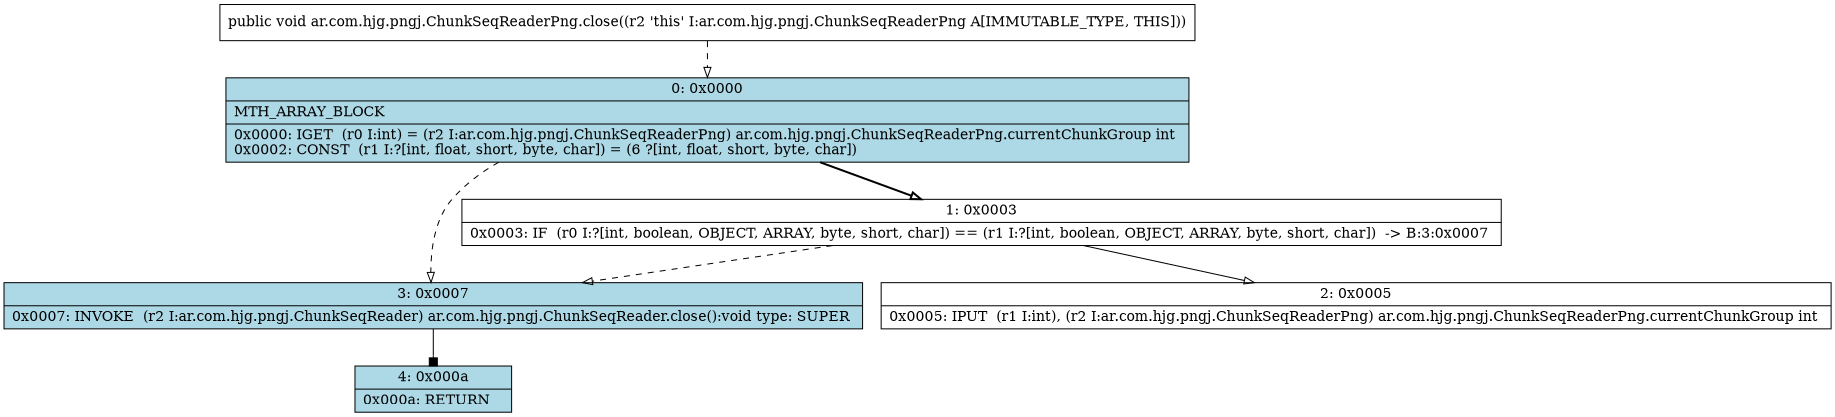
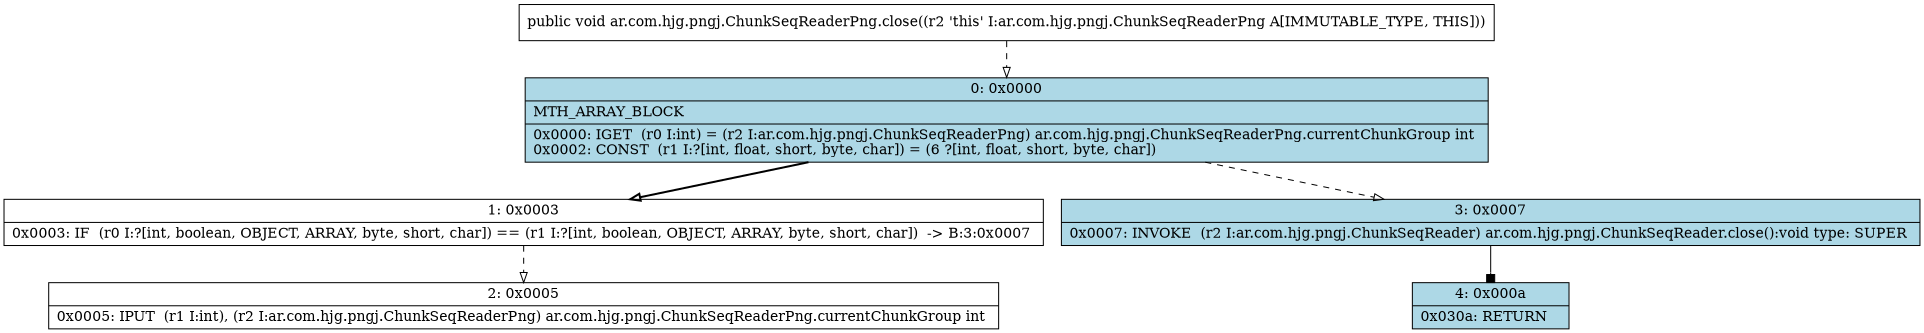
(712, 263) -> none
(1164, 263) -> (524, 259)
(433, 400) -> (1491, 317)
